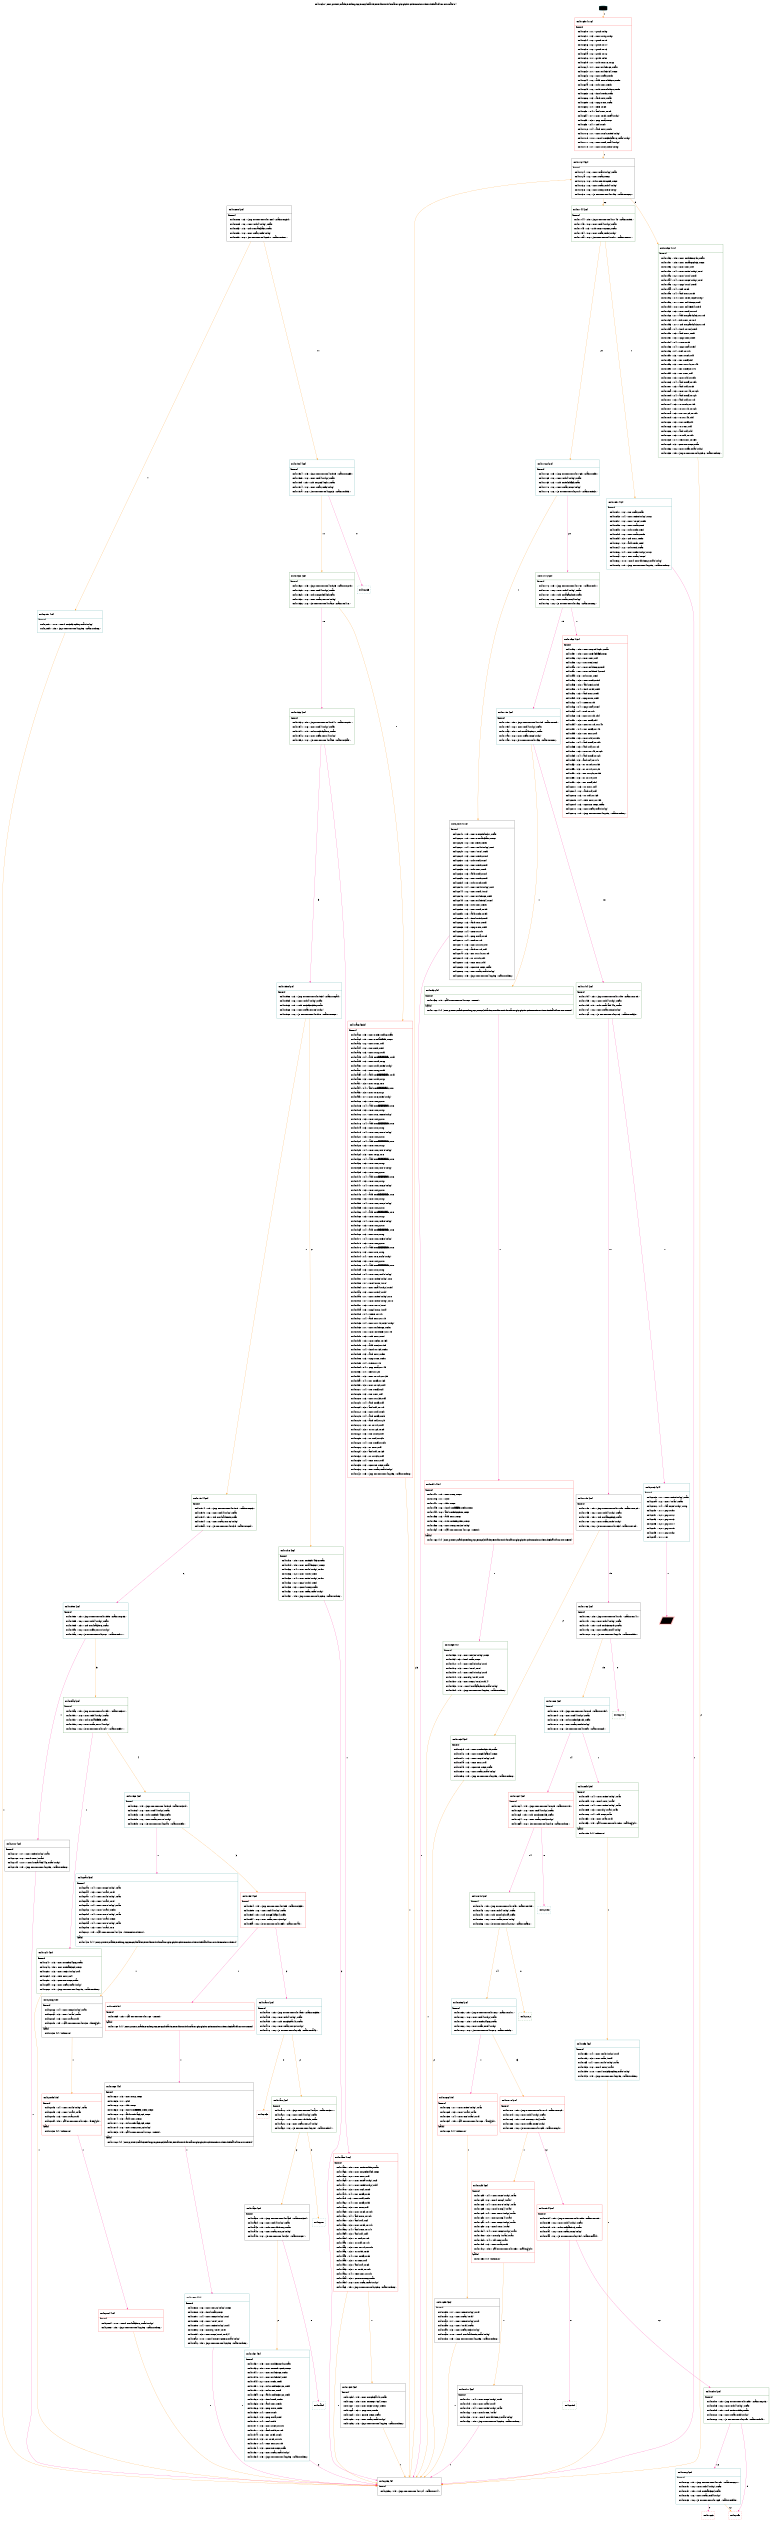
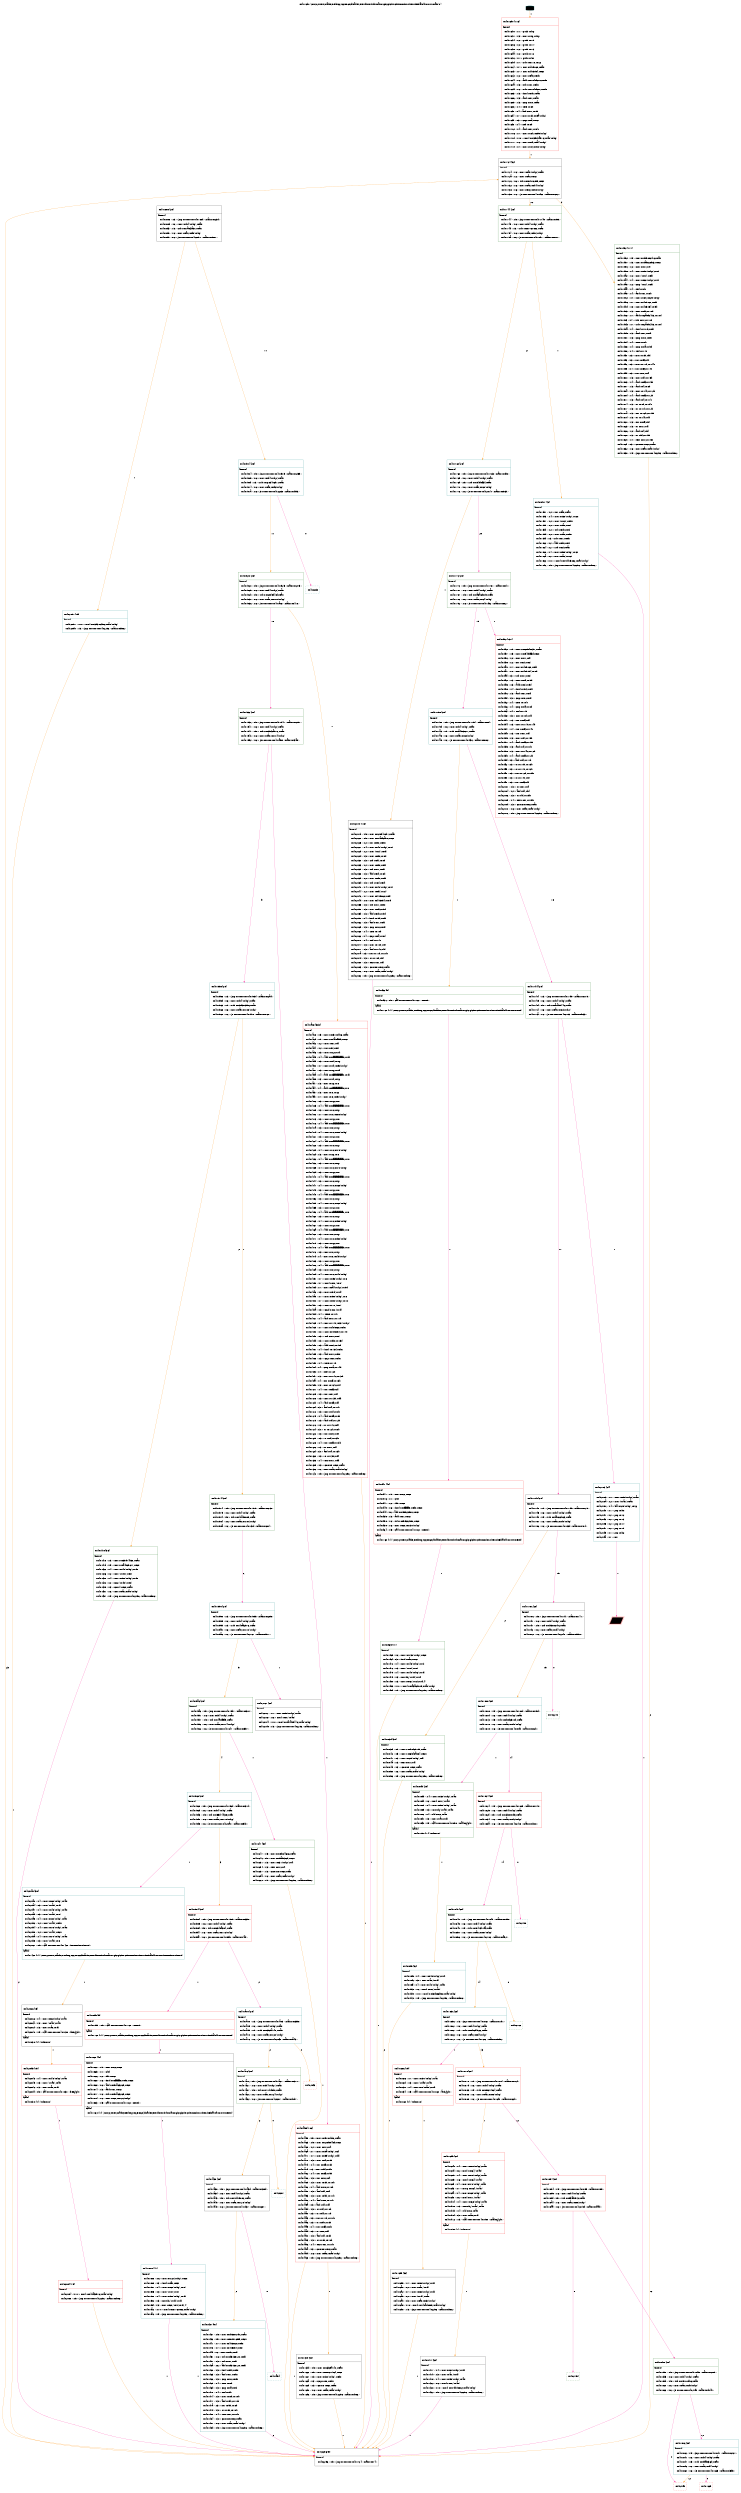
(32, 2338) -> none
